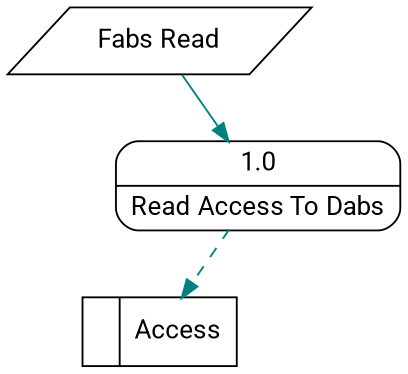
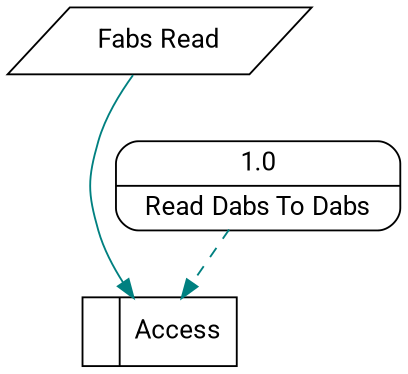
(200, 100) -> (91, 177)
(258, 207) -> (258, 207)
